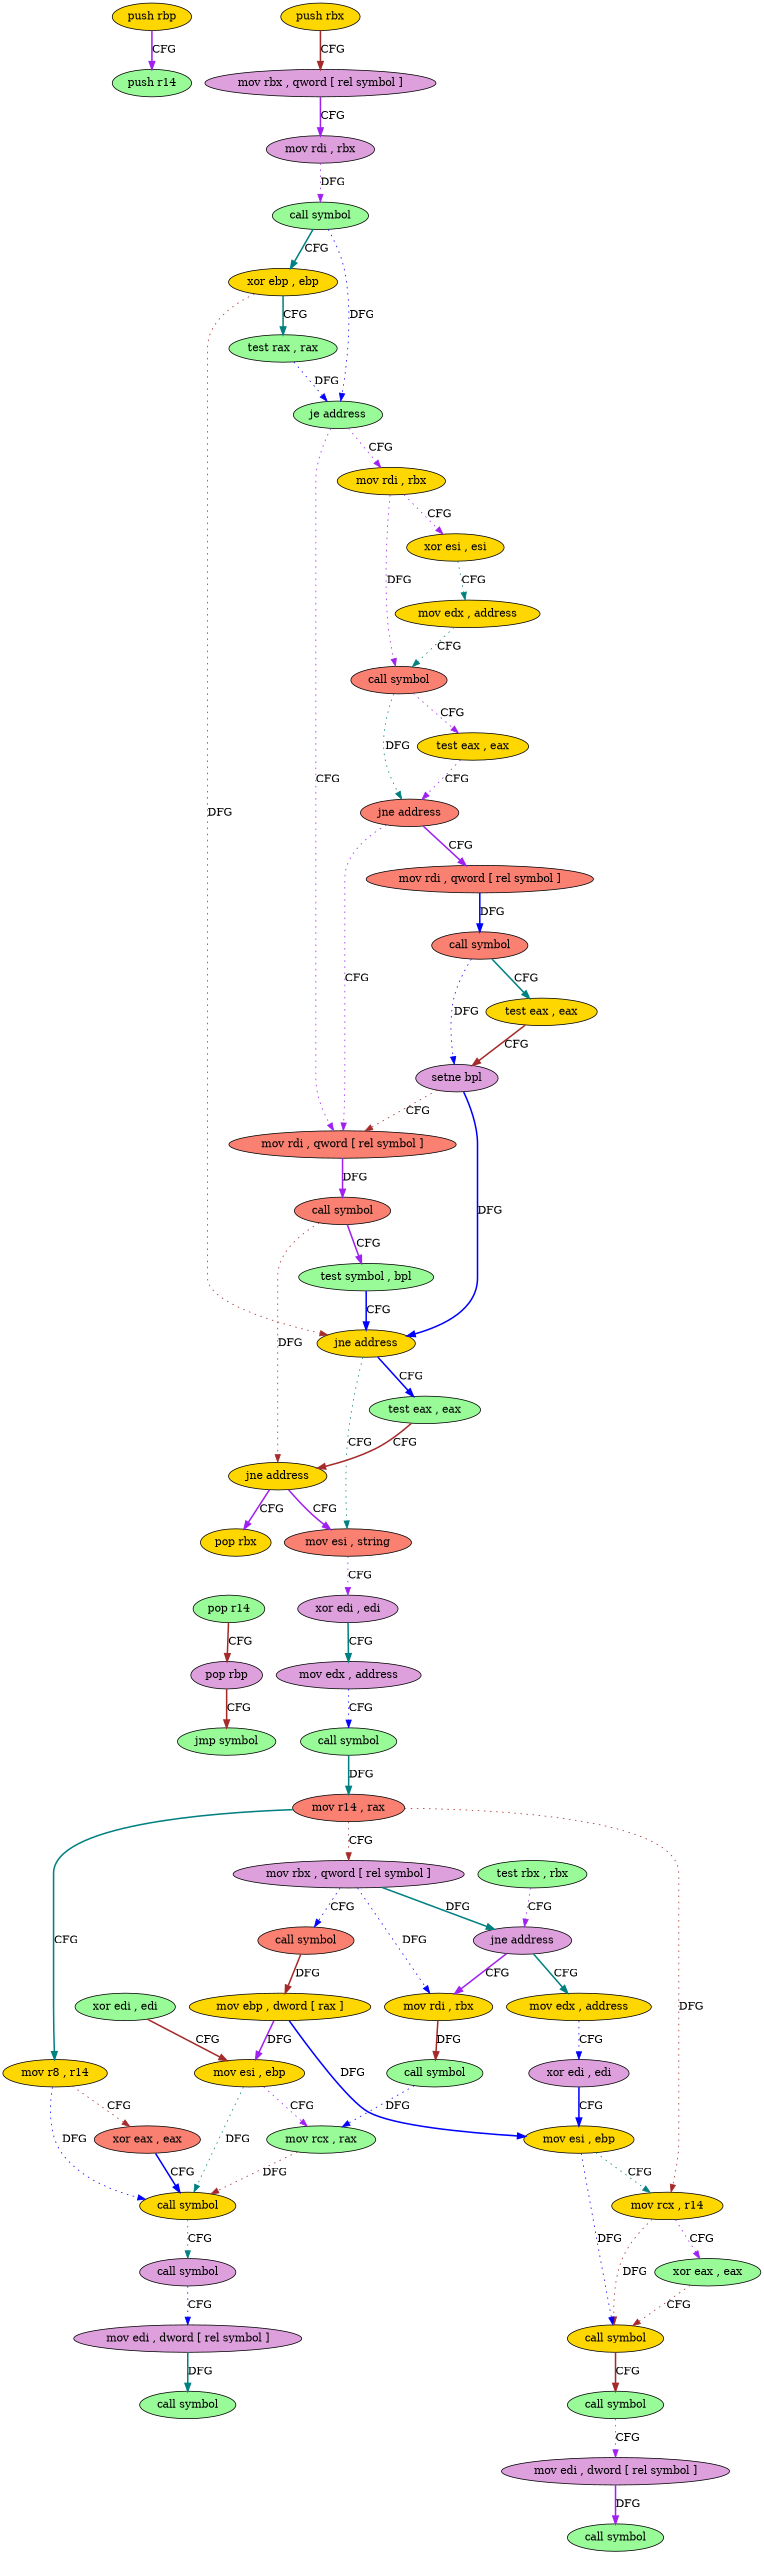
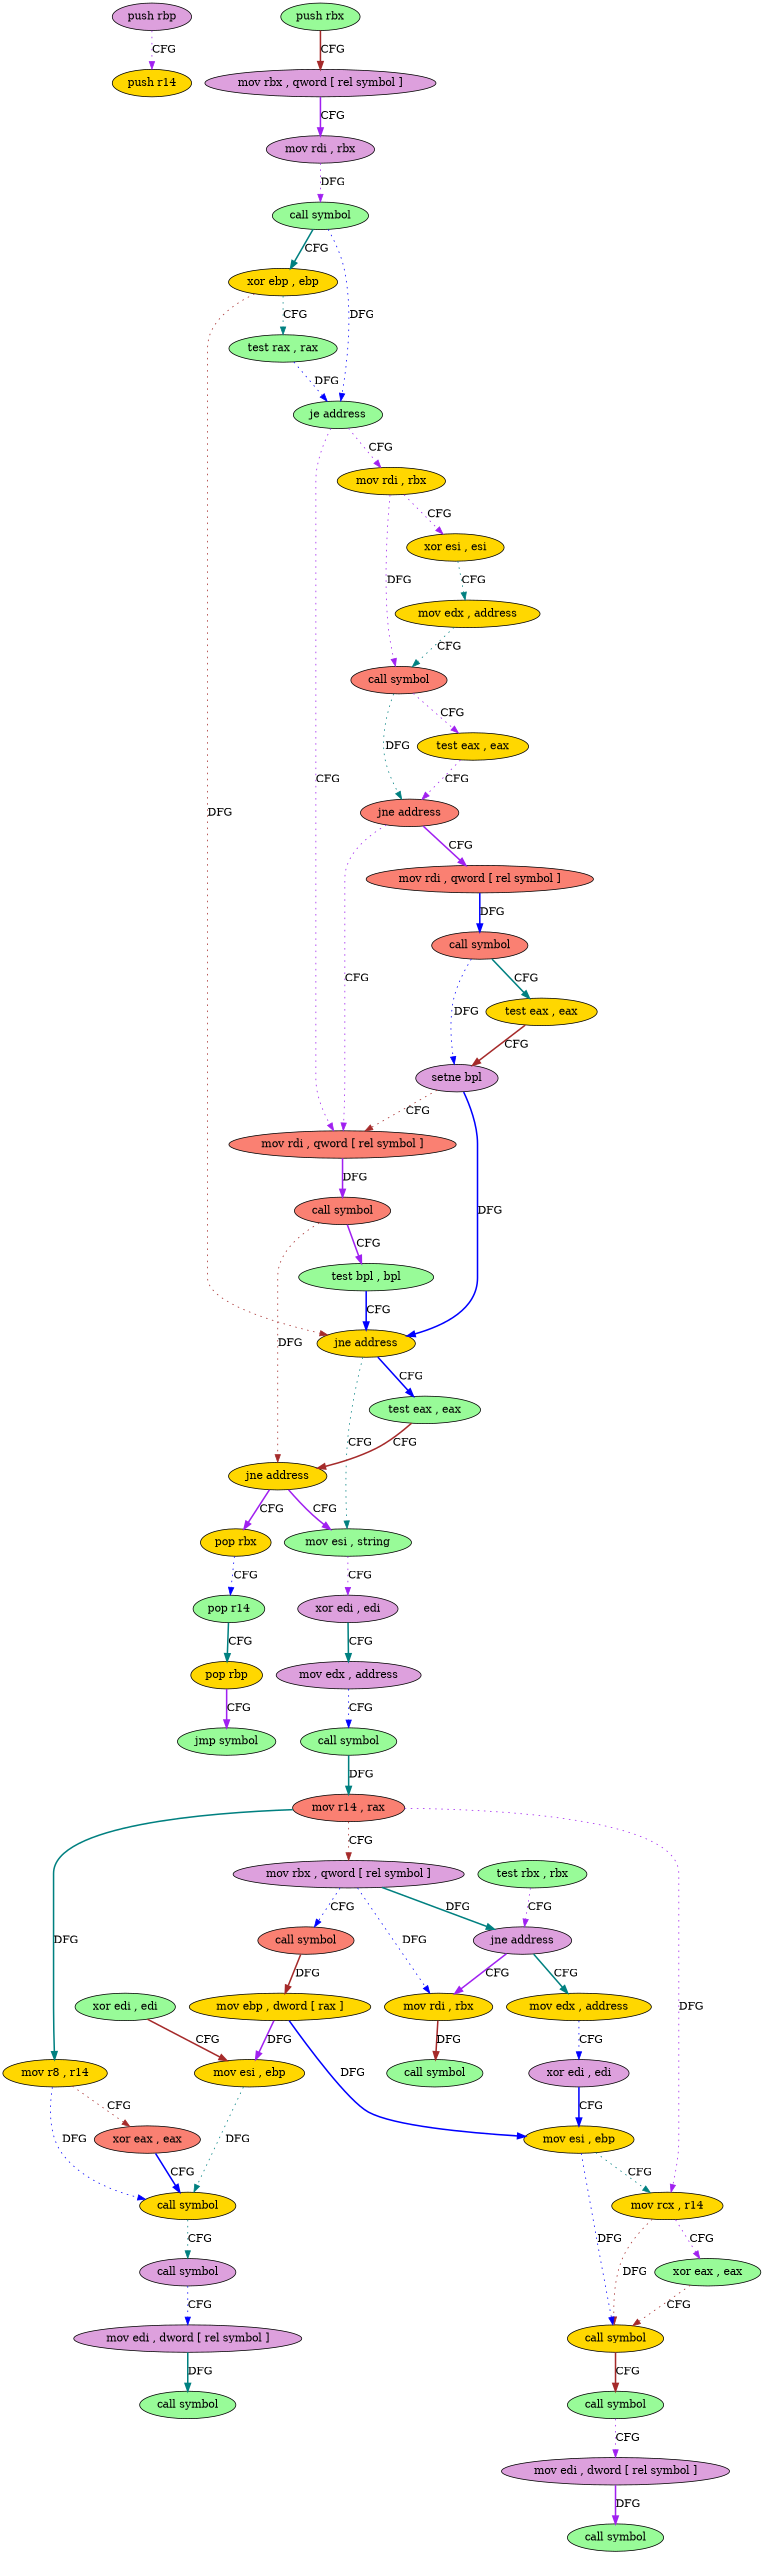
(152, 17) -> (152, 17)
(320, 17) -> (320, 17)
(152, 46) -> (152, 46)
(152, 83) -> (152, 83)
(283, 311) -> (283, 311)
(366, 1277) -> (366, 1277)
(348, 1543) -> (348, 1543)
none -> (233, 1572)
(228, 1638) -> (228, 1638)
(227, 1675) -> (227, 1675)
(227, 1705) -> (227, 1705)
(679, 1882) -> (679, 1882)
(66, 1941) -> (66, 1941)
(321, 2140) -> none
